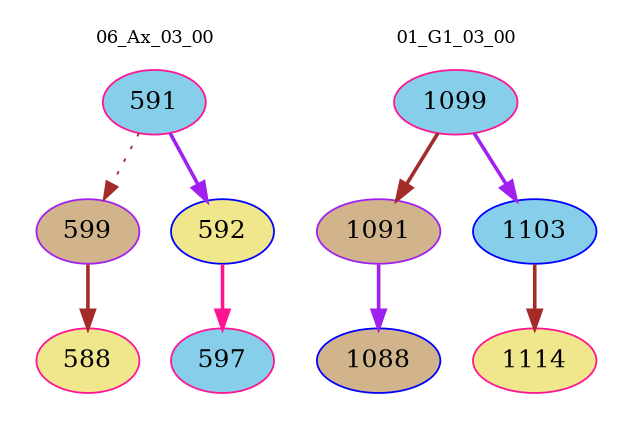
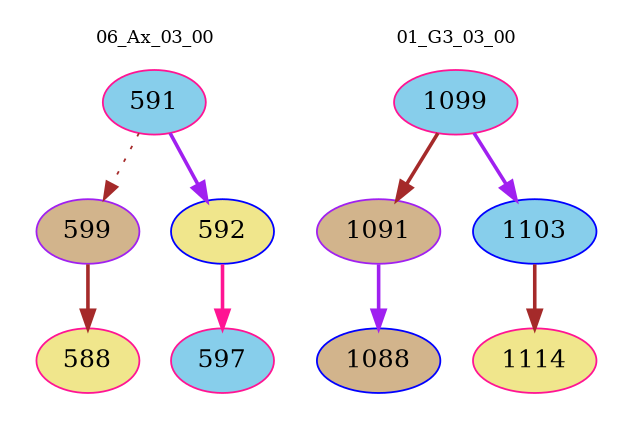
(457, 39) -> (457, 39)
